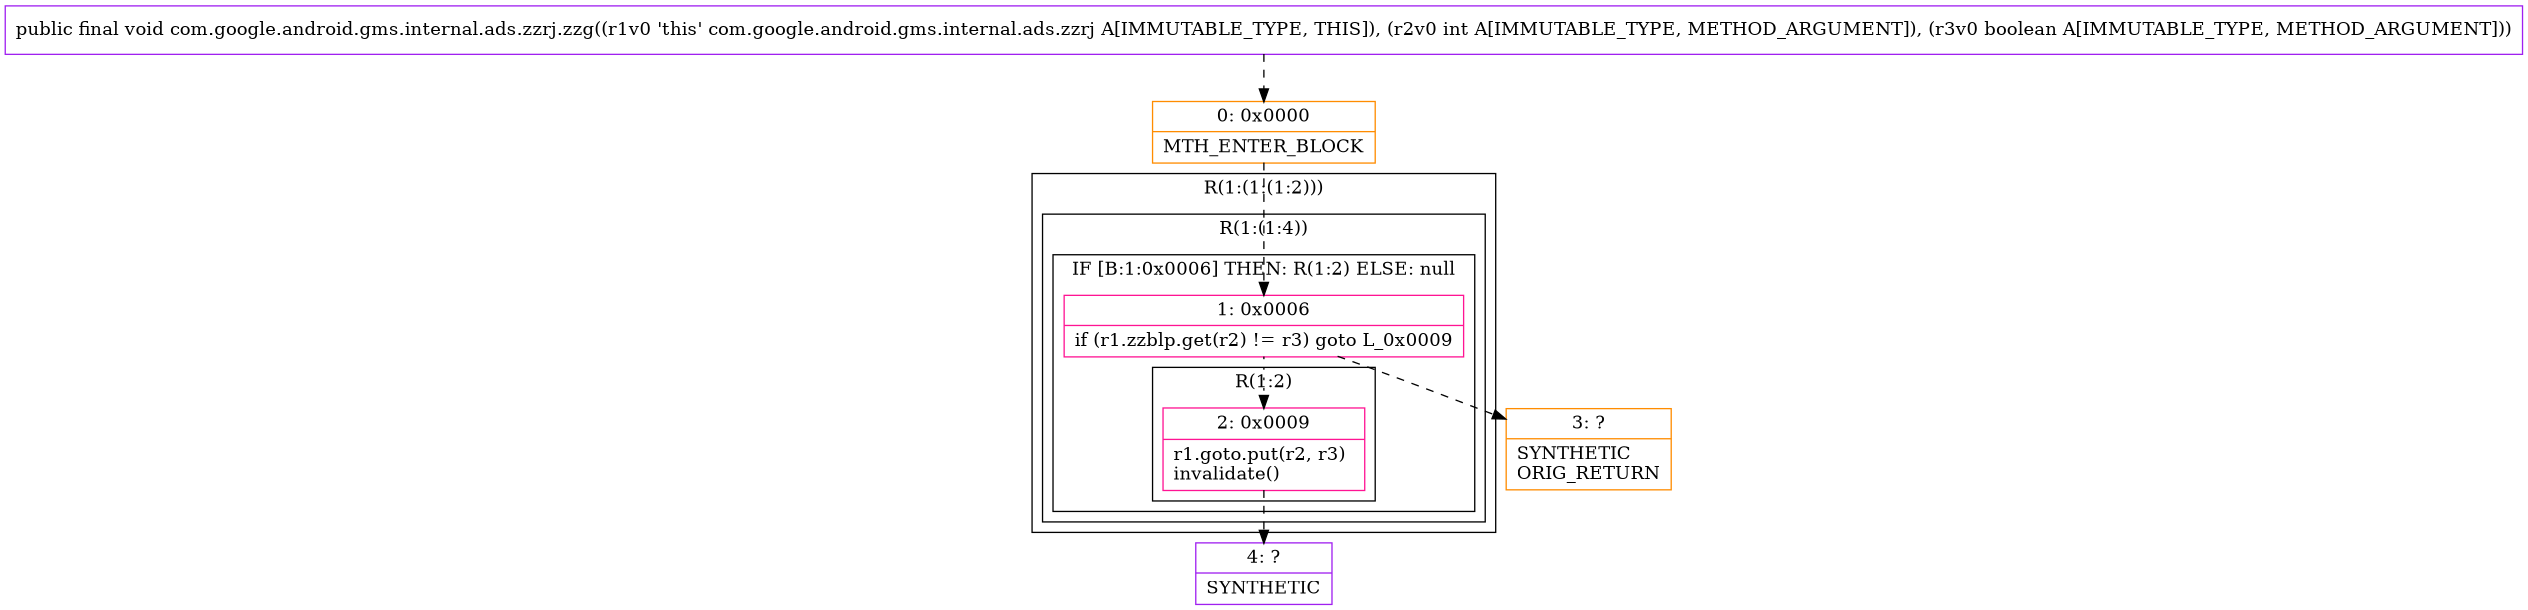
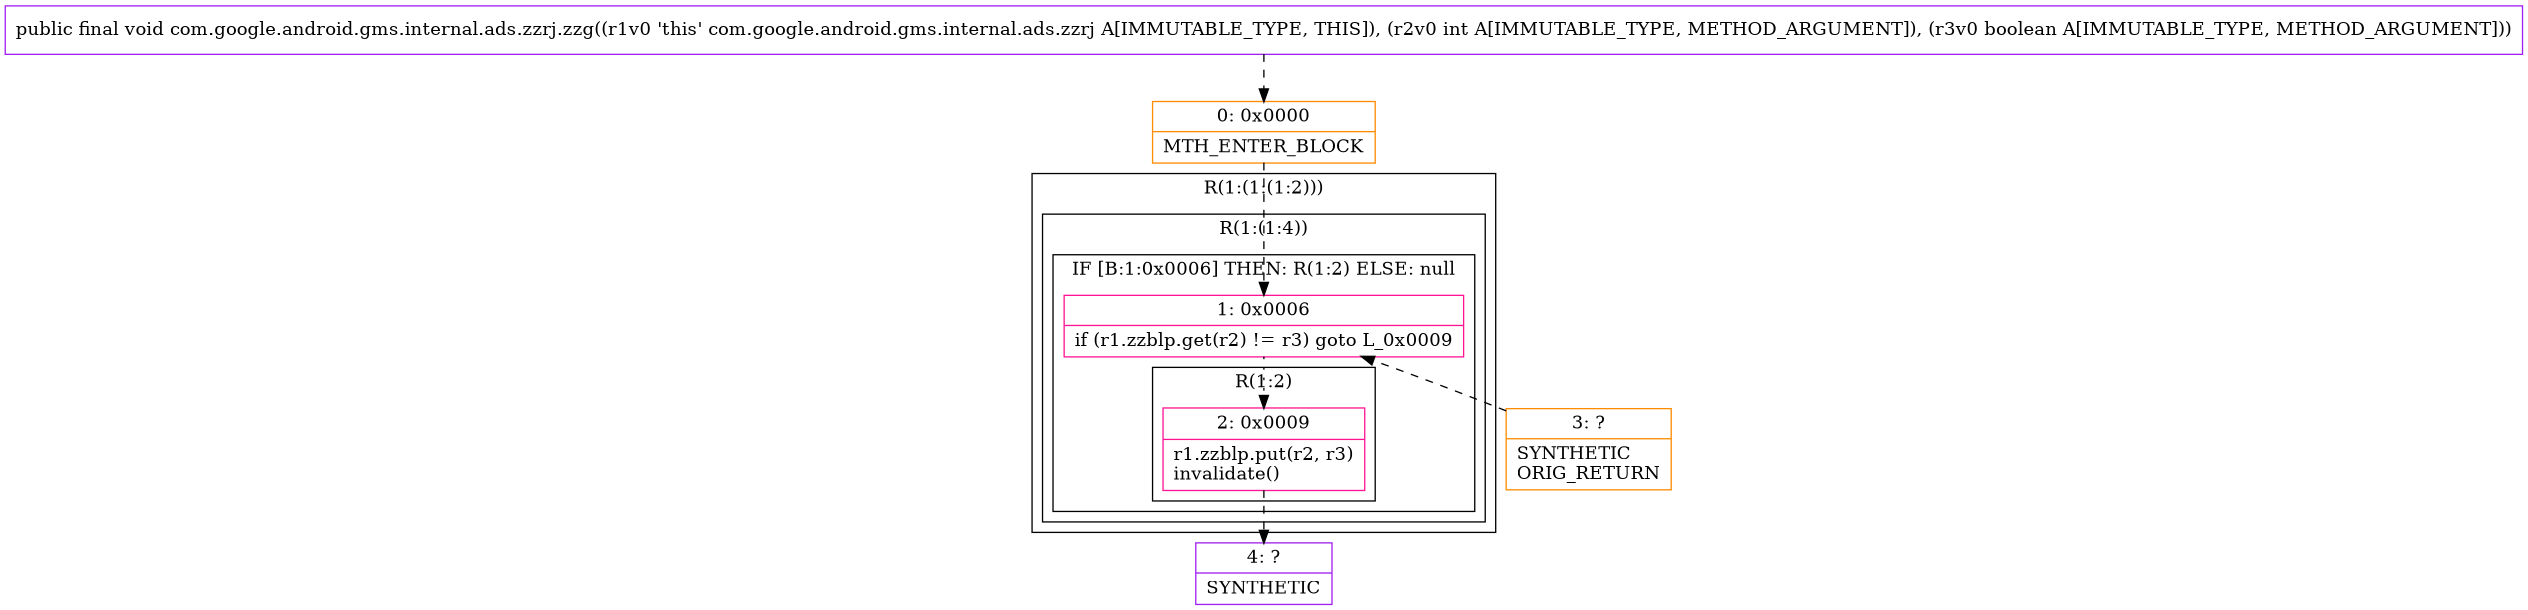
(1416, 385) -> (1440, 385)
(1260, 454) -> (1264, 454)
